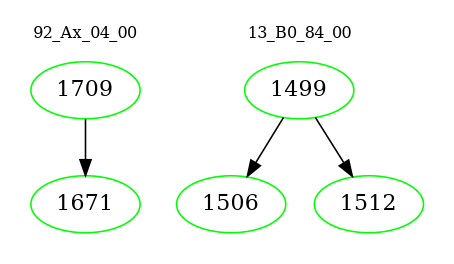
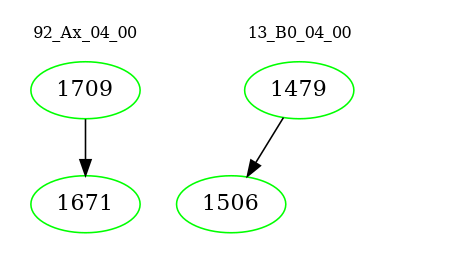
(300, 34) -> (300, 34)
(299, 90) -> (299, 90)
(369, 204) -> none
